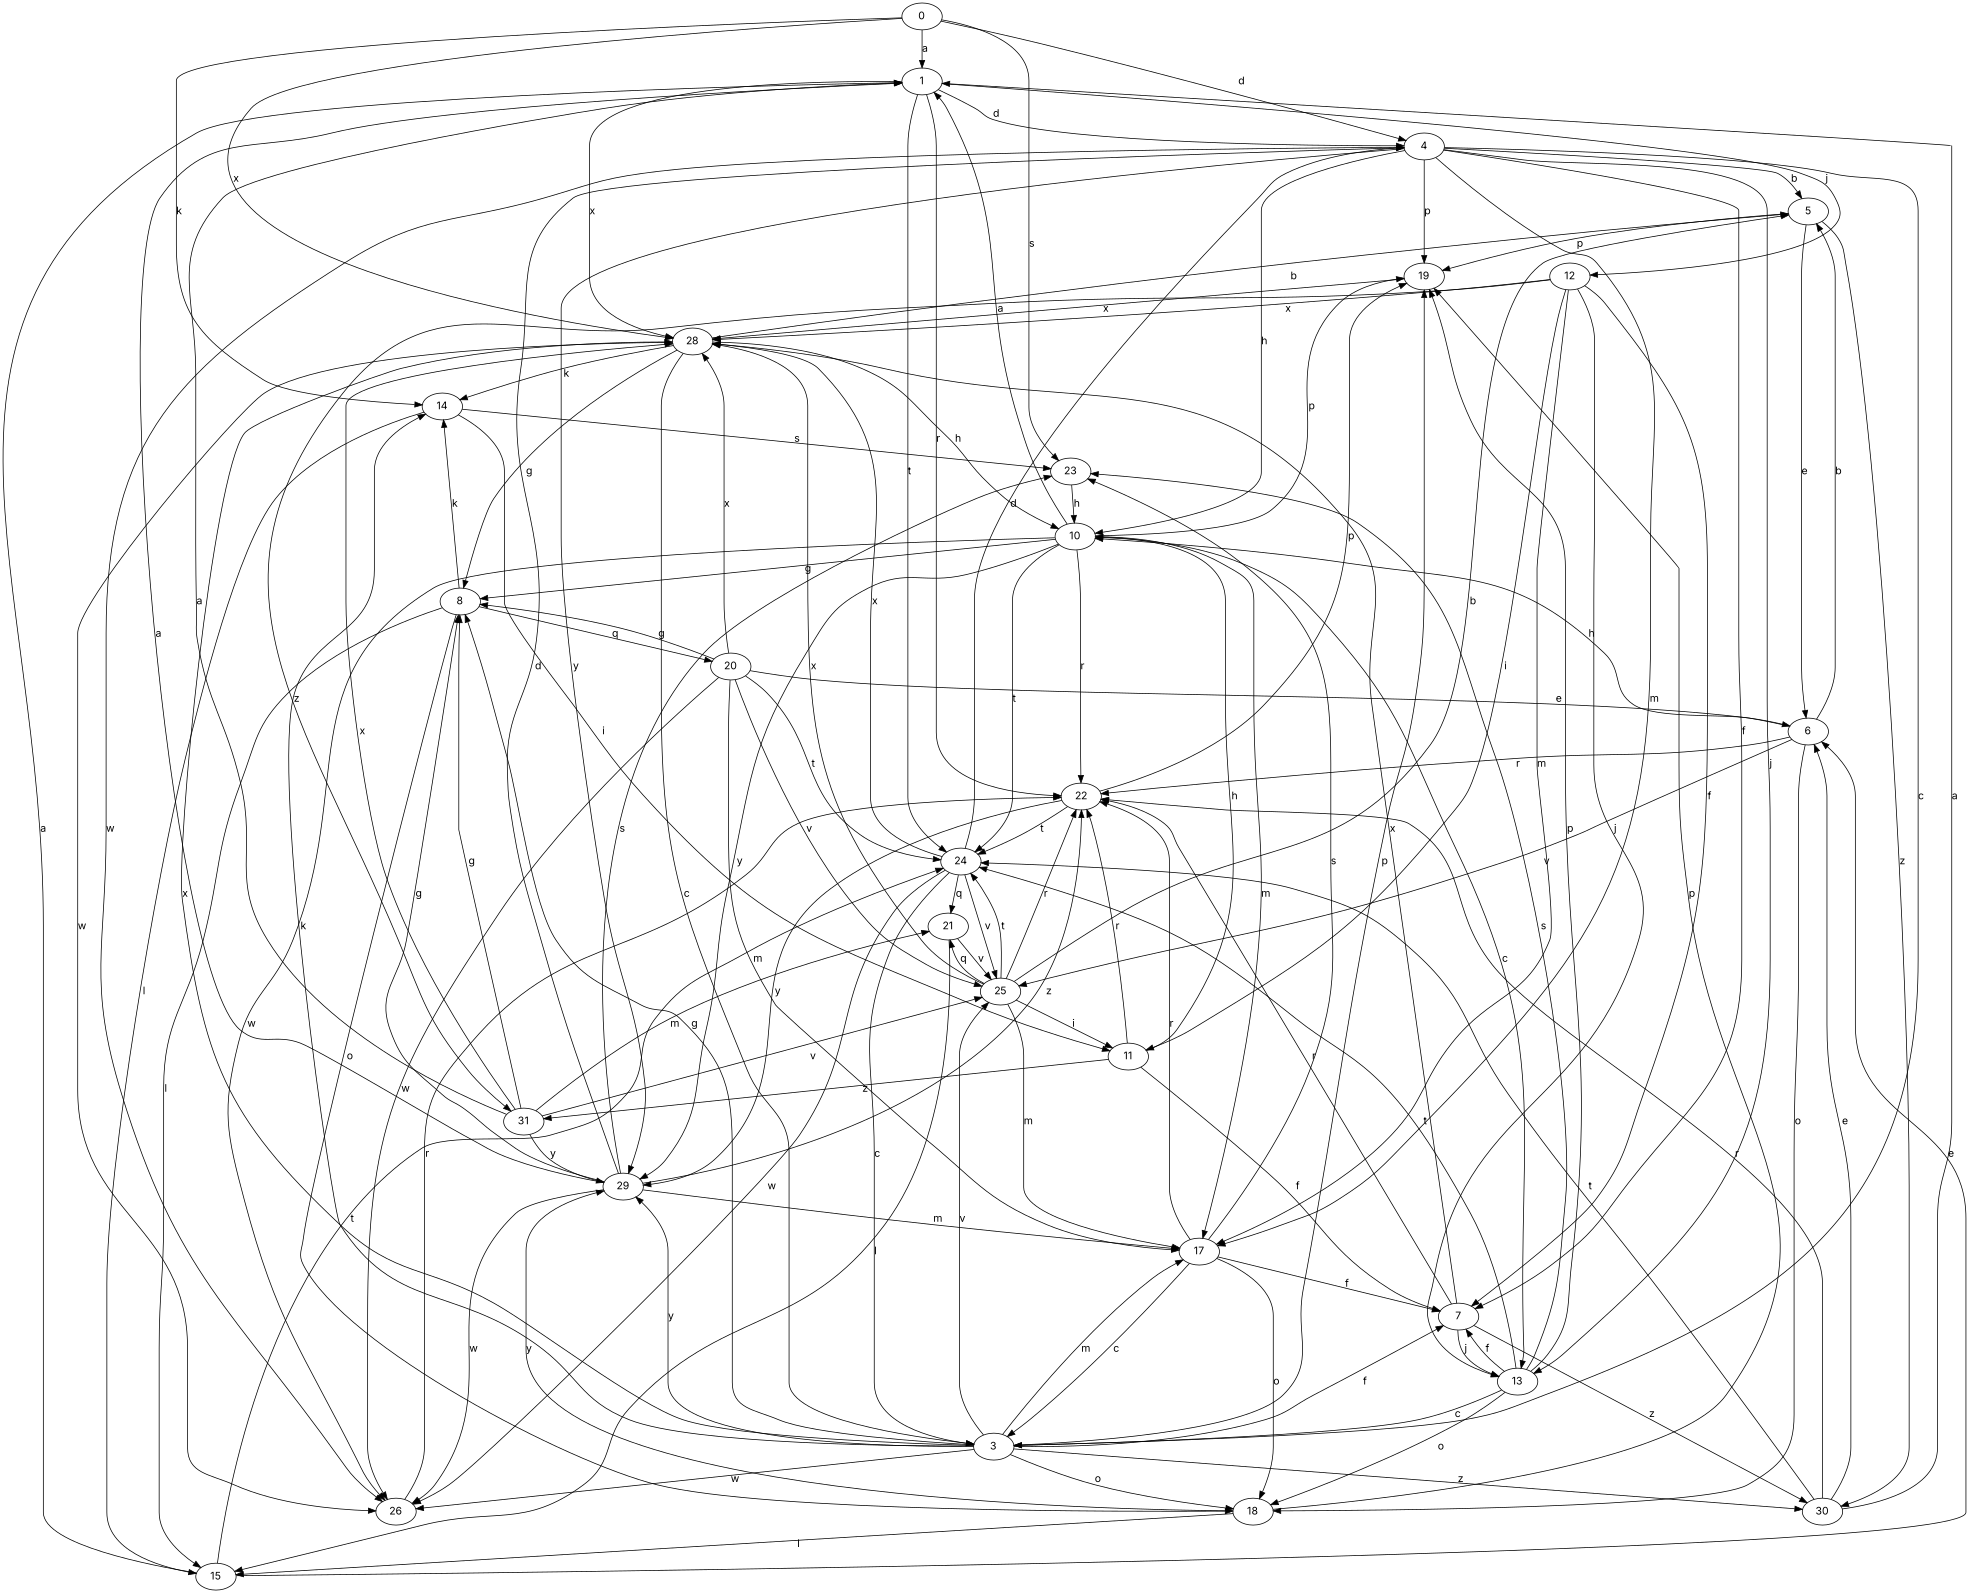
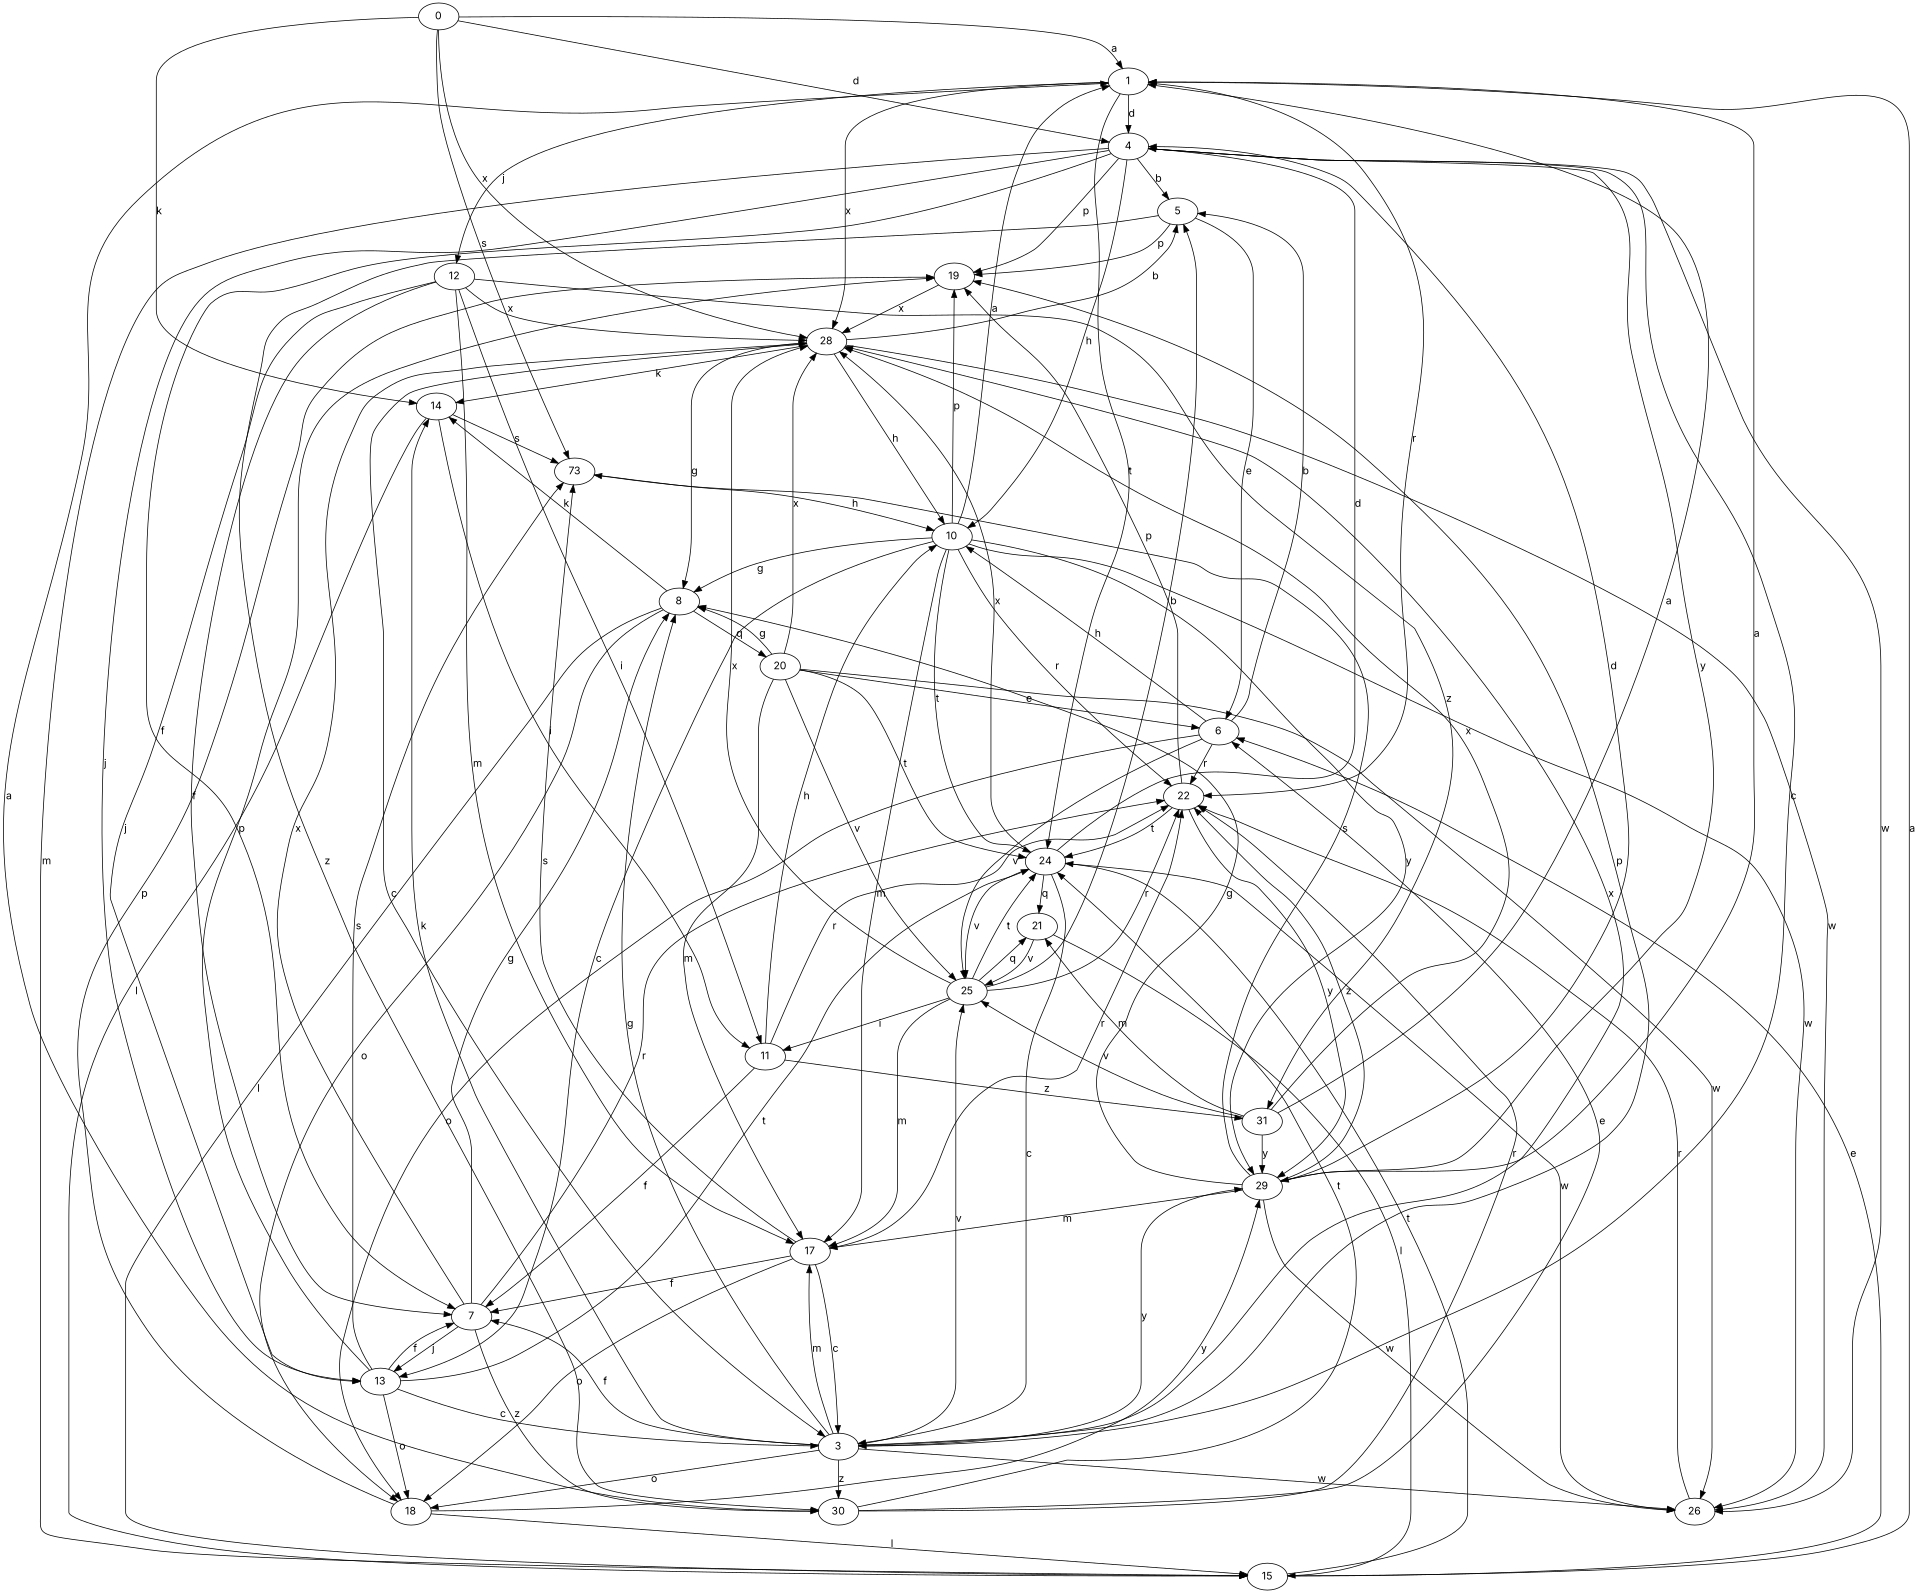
(1071, 471) -> (575, 471)
(1644, 742) -> (40, 1018)
(467, 868) -> (509, 951)
